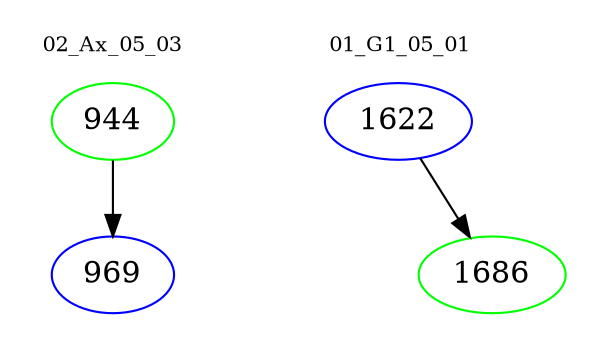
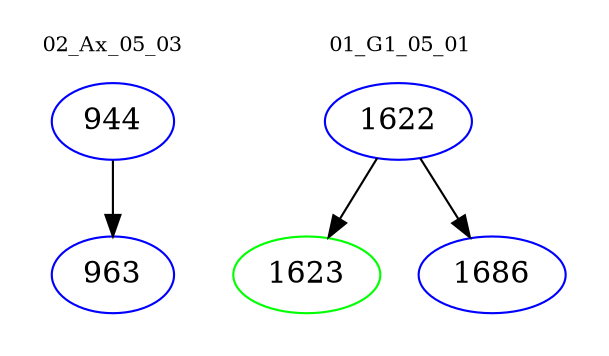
(113, 121) -> (113, 121)
(113, 275) -> (113, 275)
none -> (307, 275)
(492, 275) -> (492, 275)
